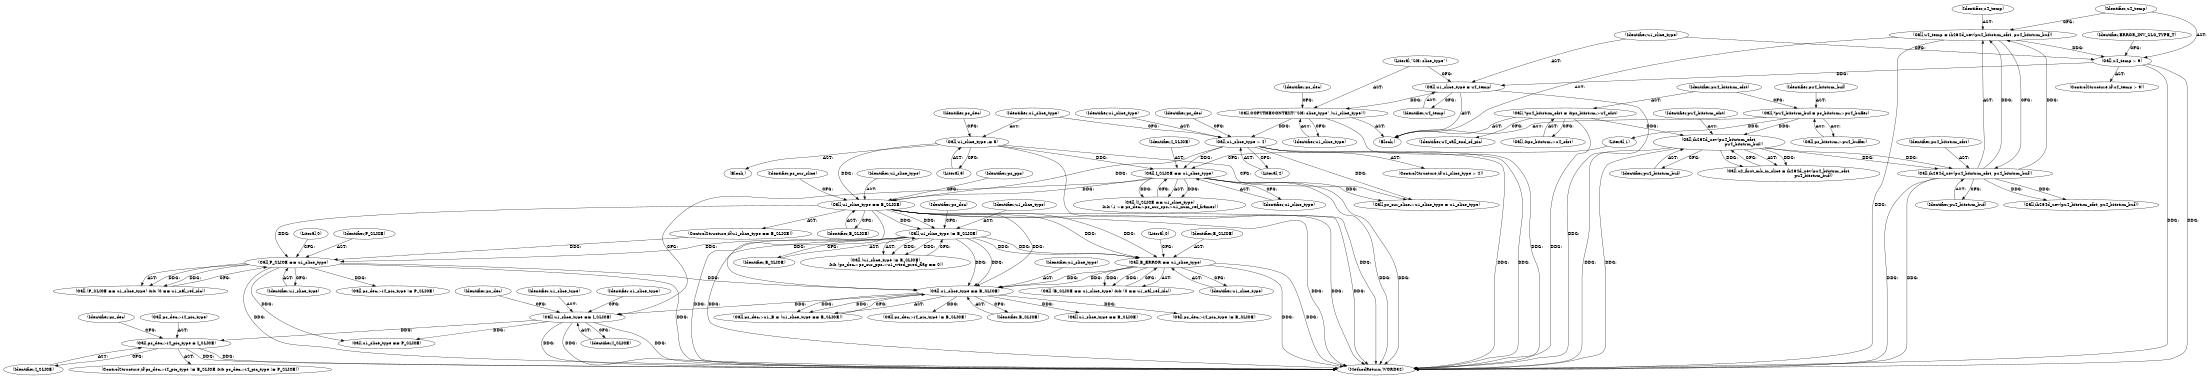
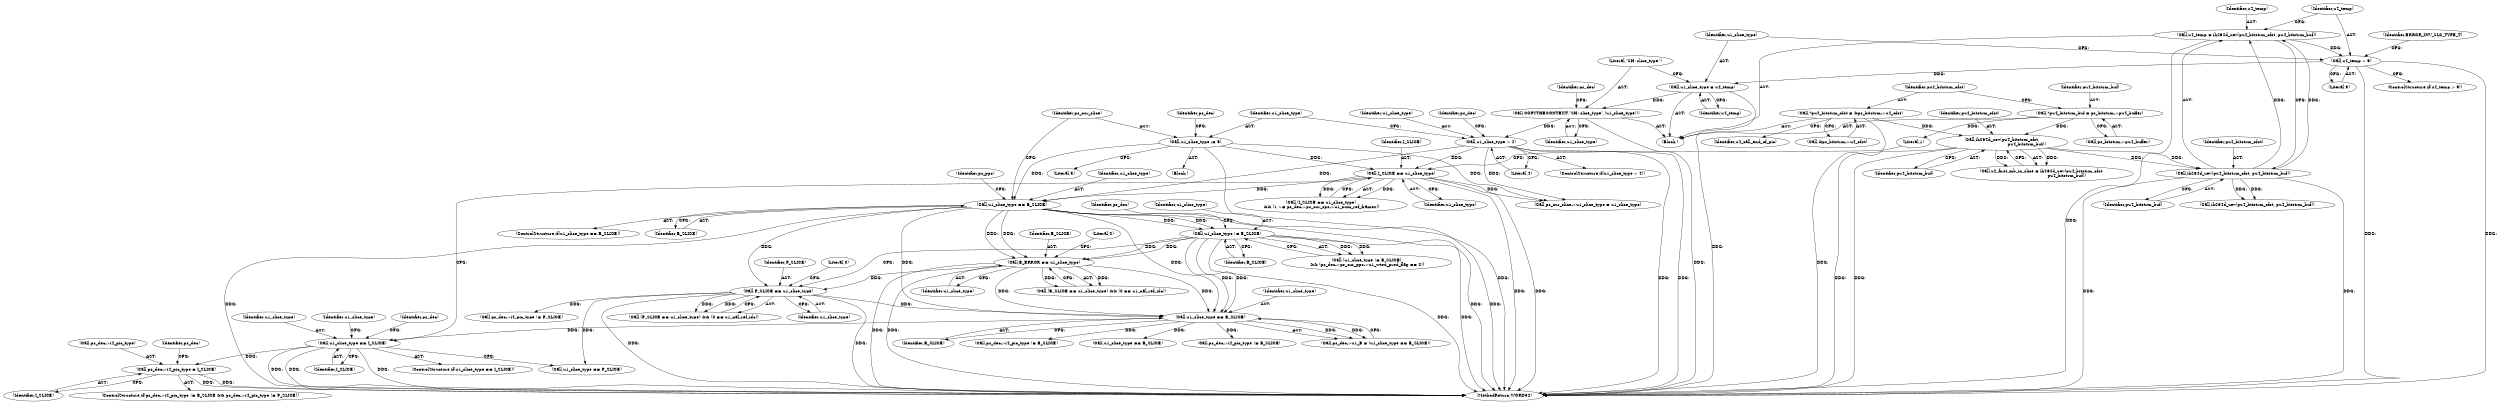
(2121, 74) -> (2399, 74)
none -> (2339, 87)
(1836, 126) -> (2103, 126)
(952, 158) -> (1135, 127)
(1246, 174) -> (1477, 174)
(712, 247) -> (889, 263)
(513, 248) -> (909, 272)
(500, 330) -> (490, 357)
none -> (463, 370)
